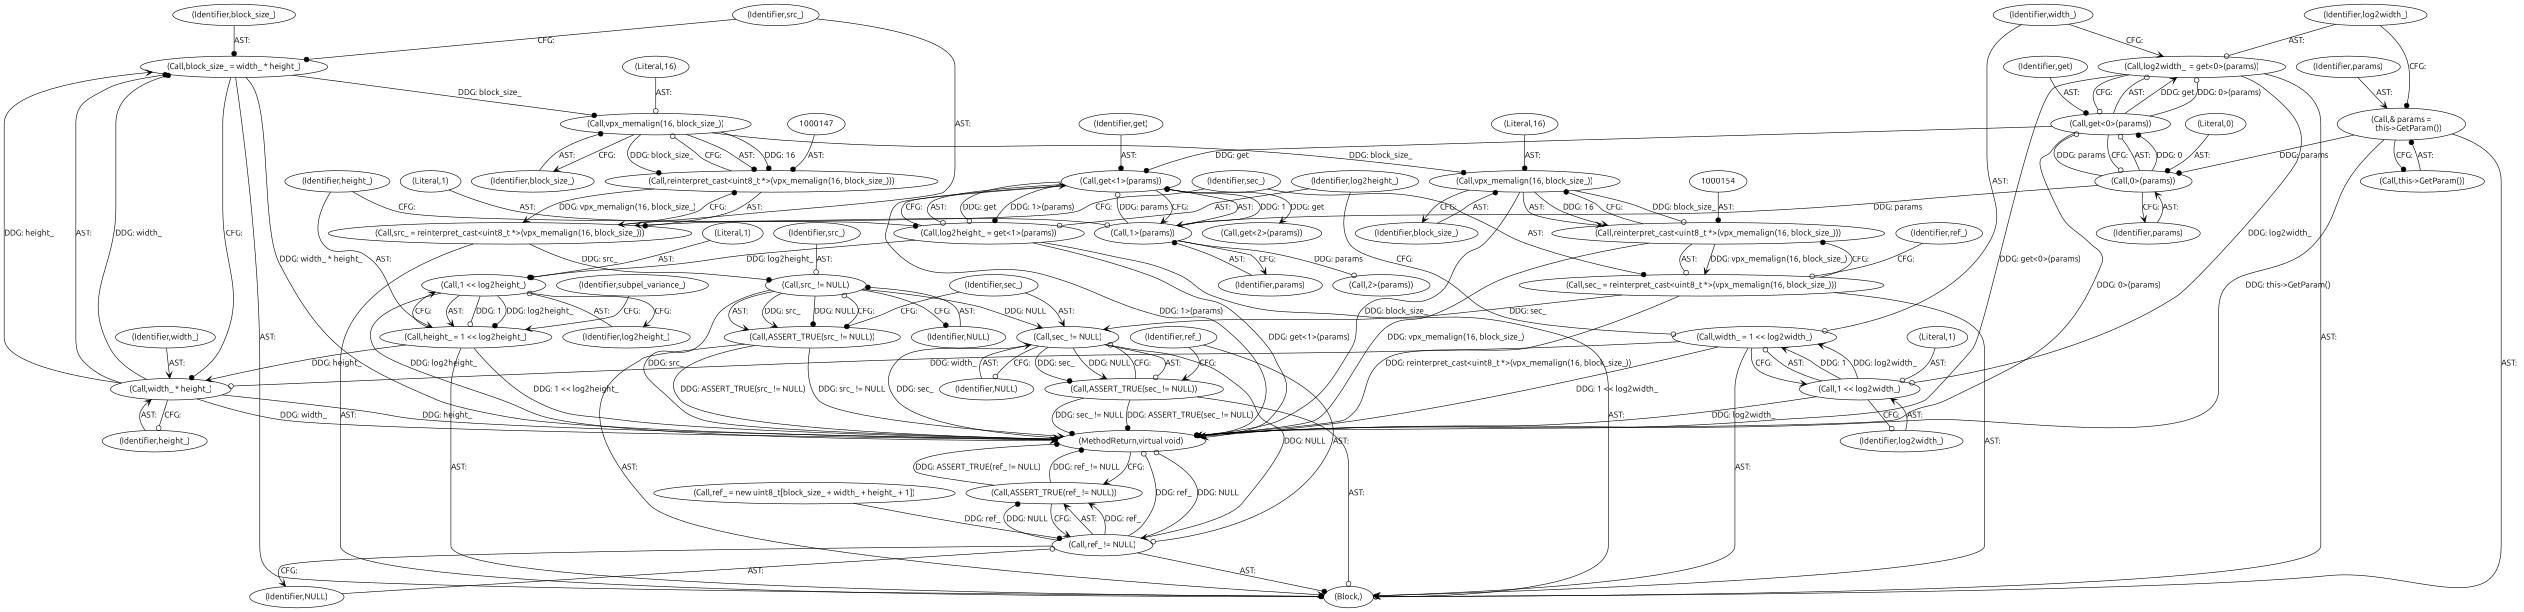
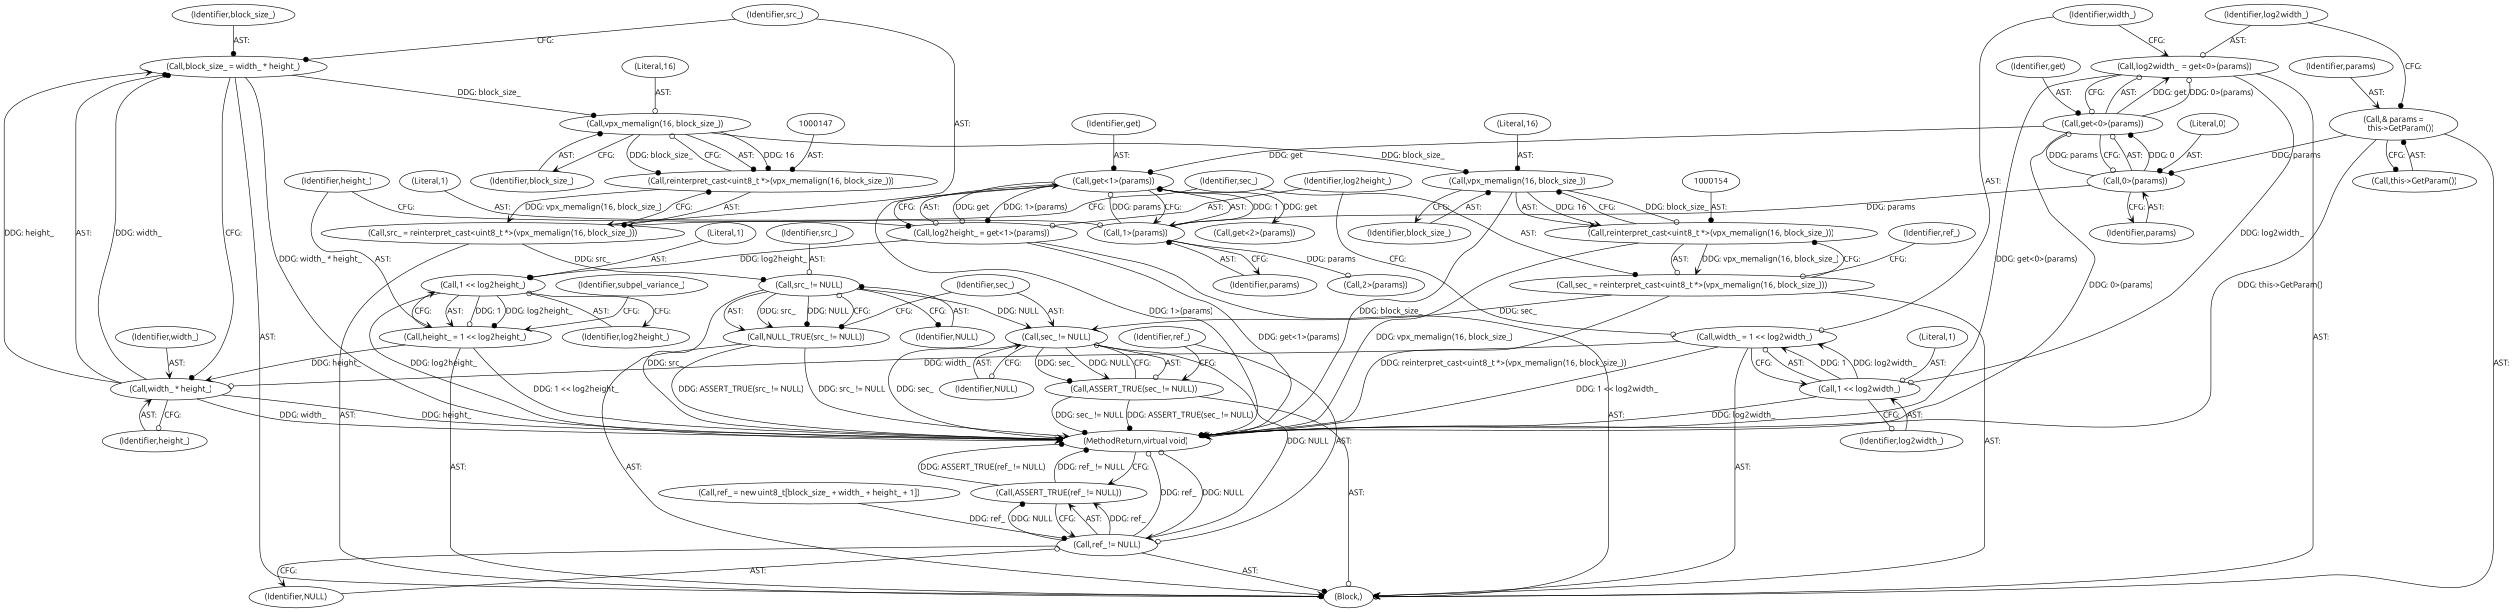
(812, 337) -> (806, 337)
